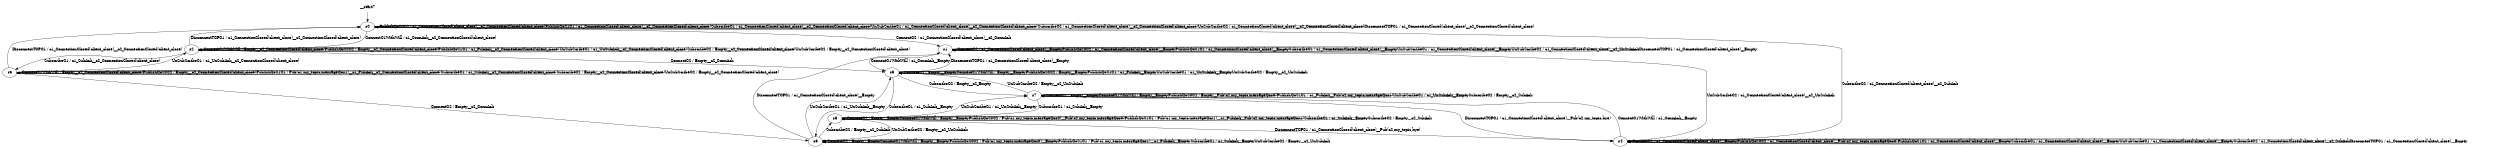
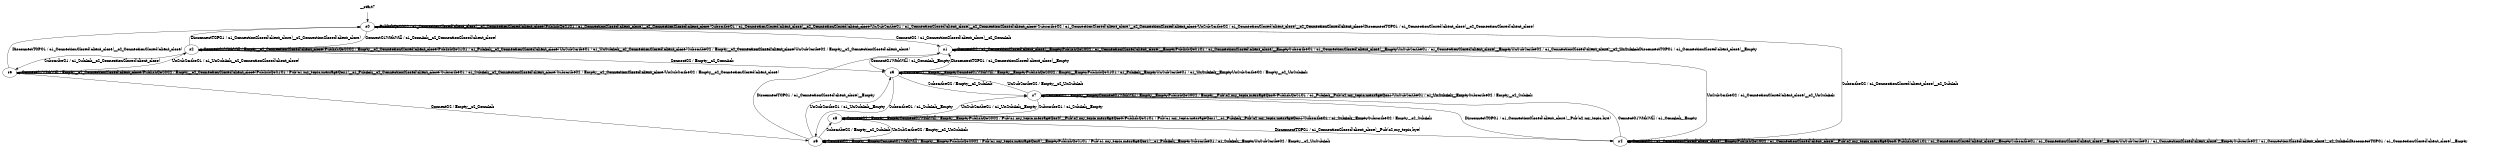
(960, 84) -> (960, 84)
